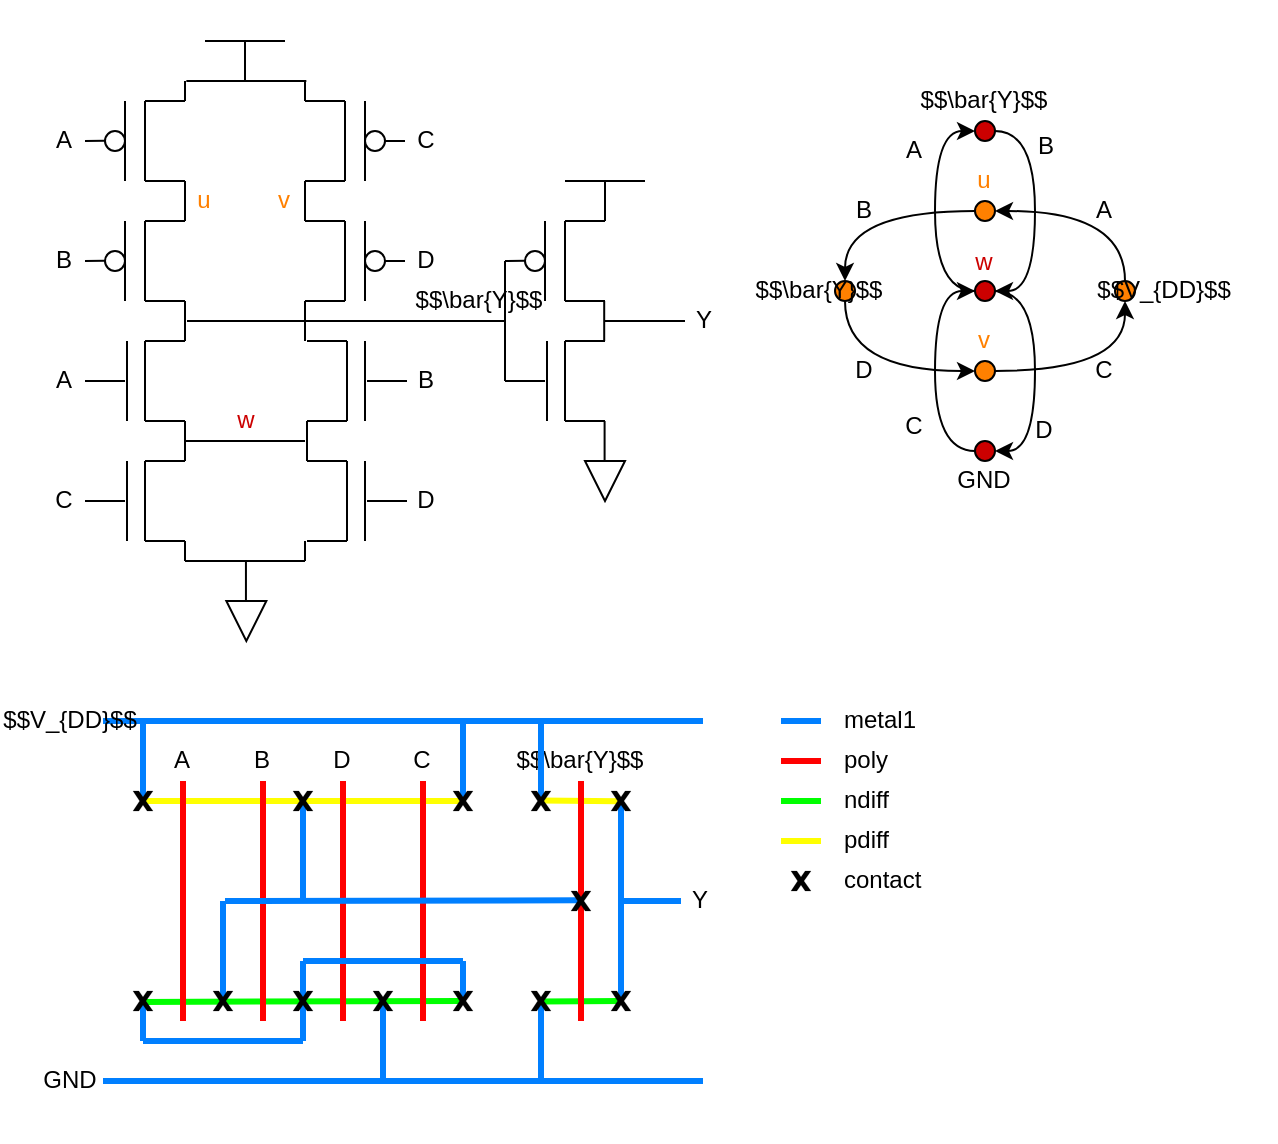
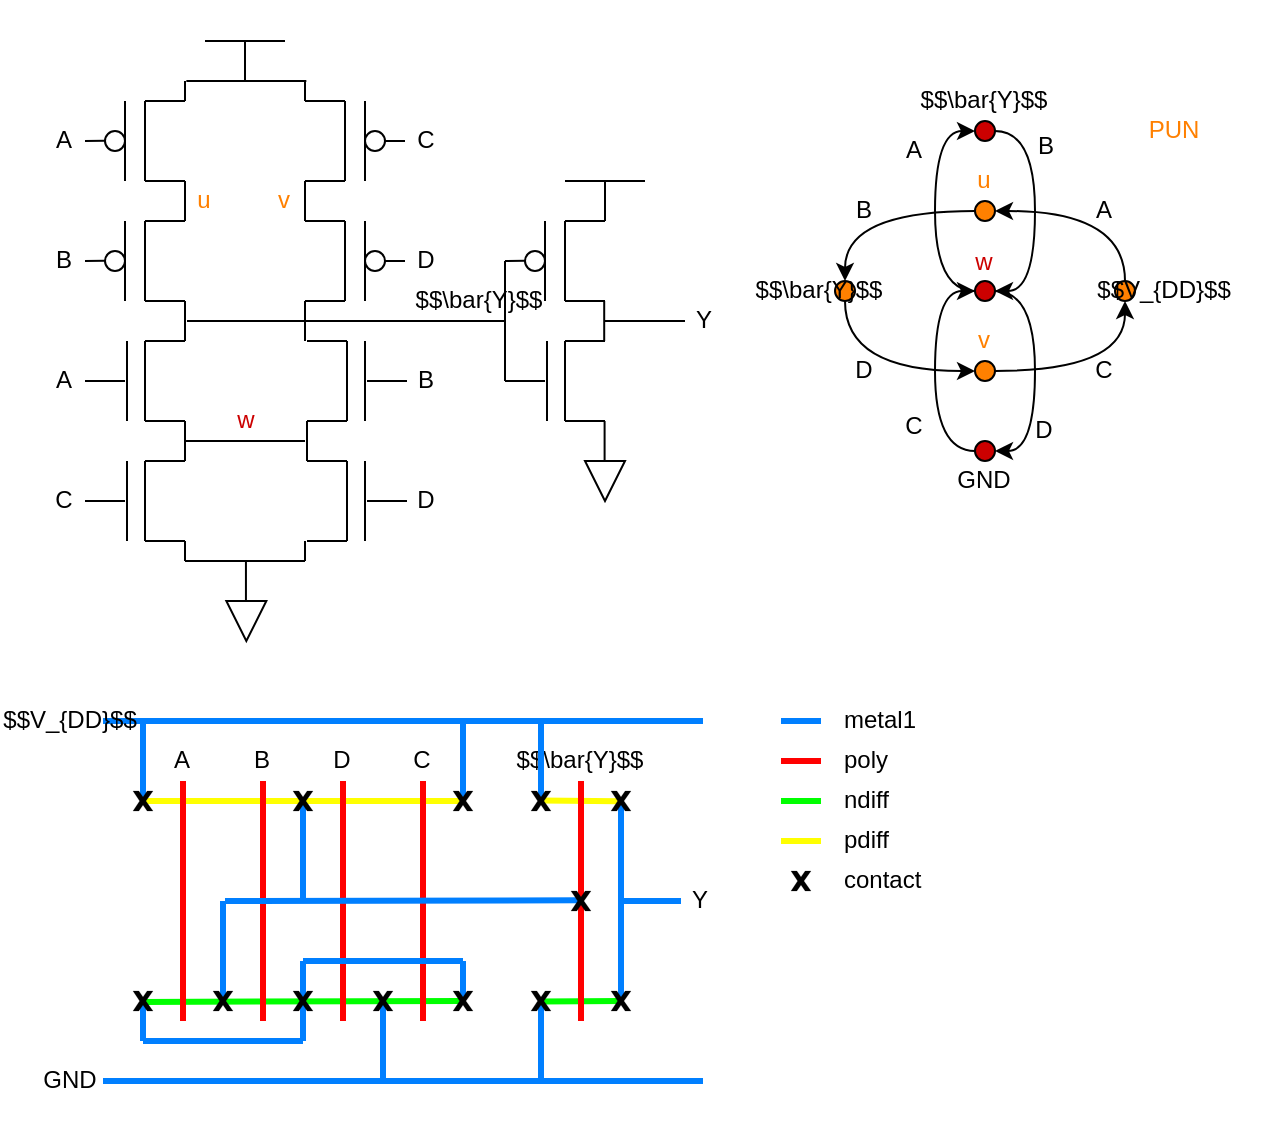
none -> (1175, 131)
